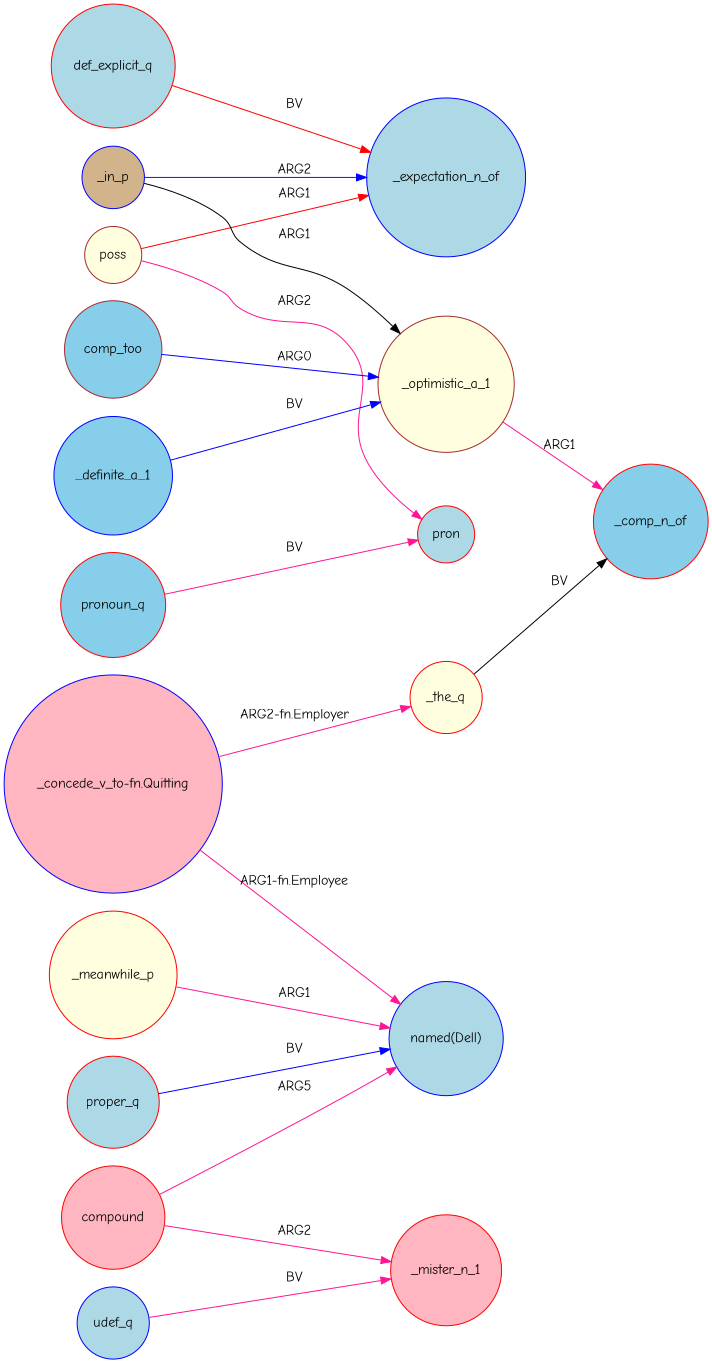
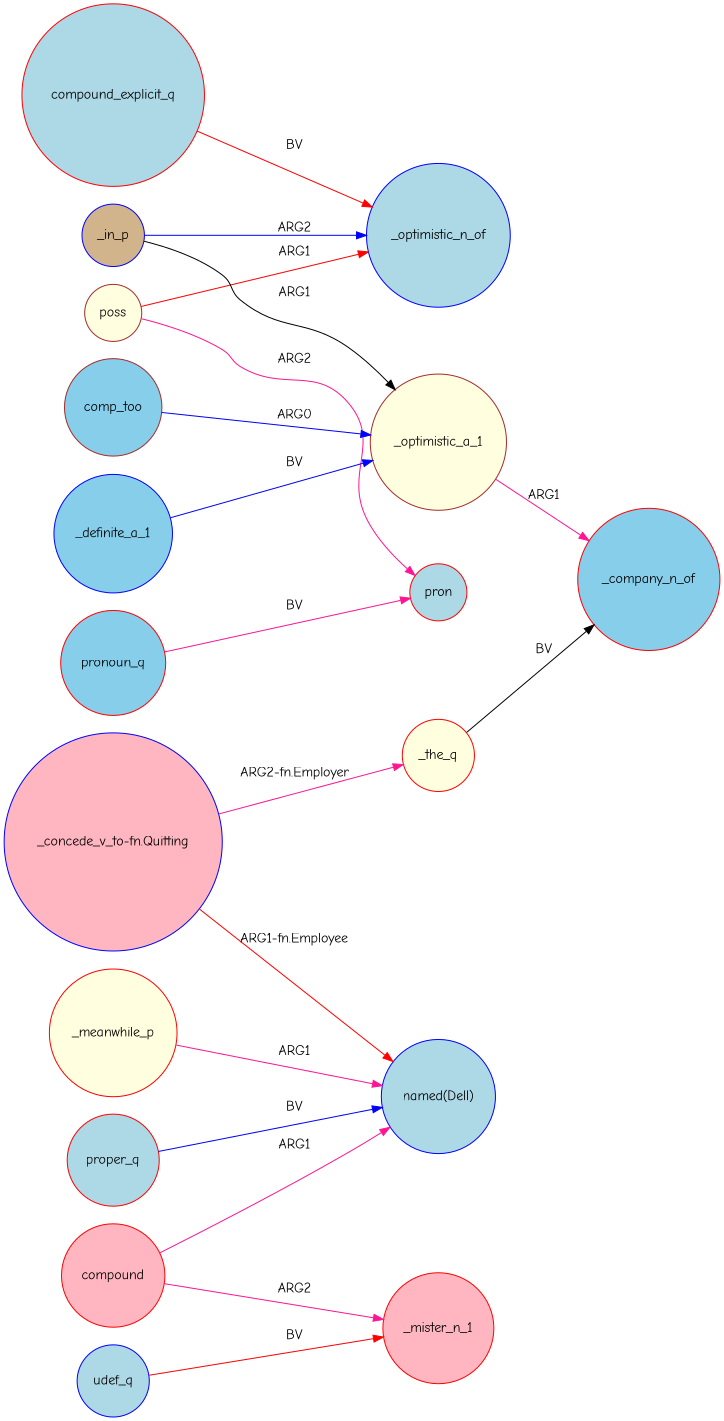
(113, 66) -> (113, 95)
(446, 177) -> (438, 235)
(651, 521) -> (649, 579)
(296, 924) -> (292, 982)
(295, 1087) -> (295, 1145)
(265, 1299) -> (261, 1357)
